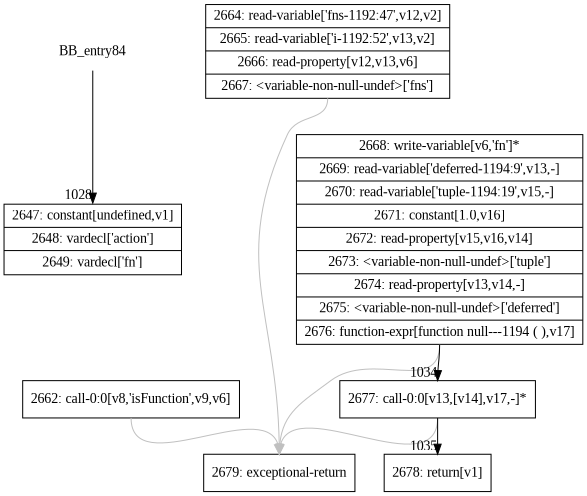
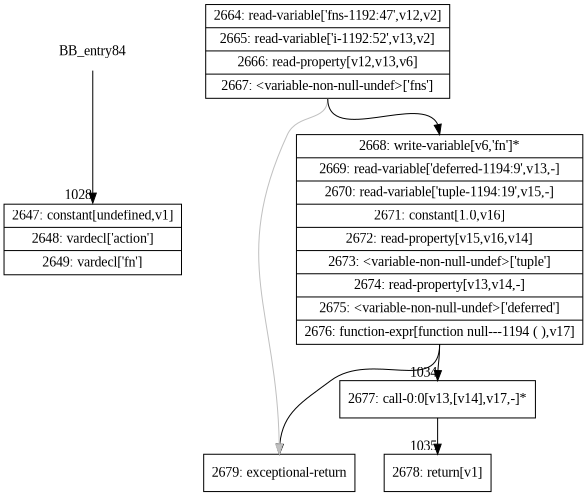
none -> (379, 117)
(350, 372) -> (350, 372)
(131, 399) -> none
(363, 437) -> none
